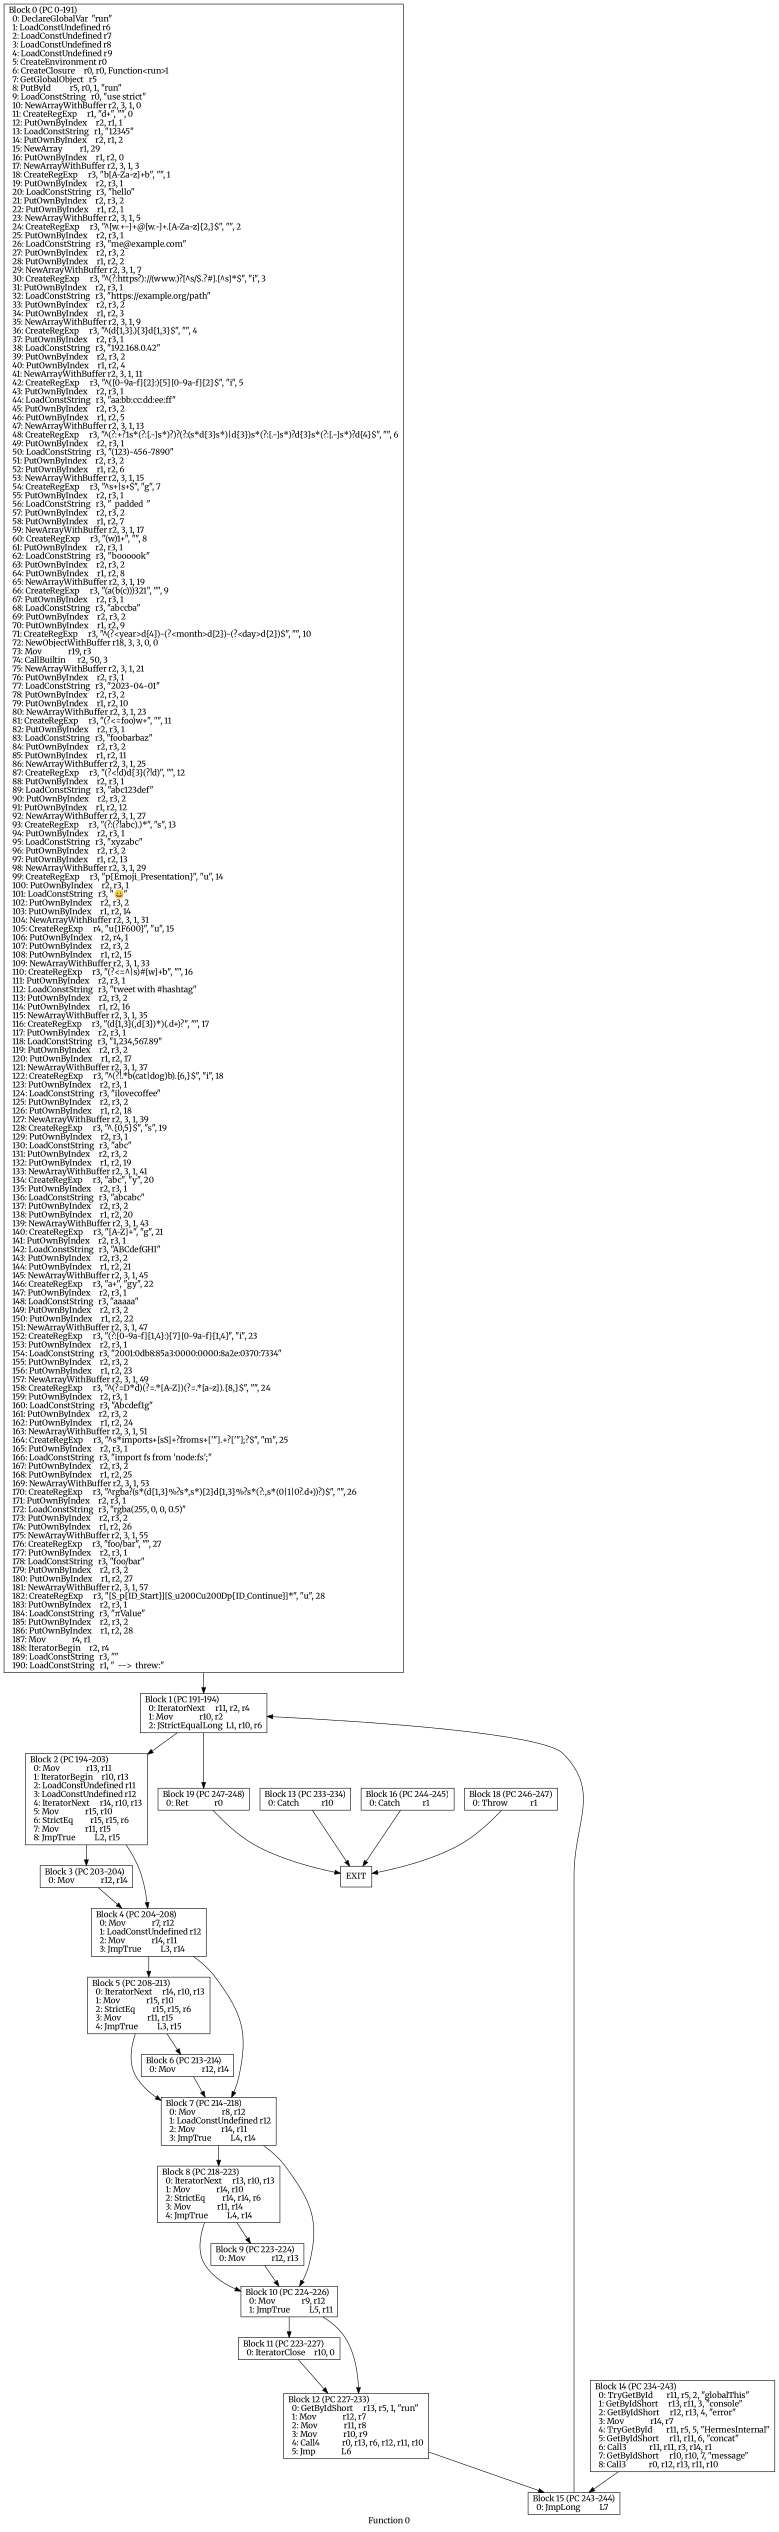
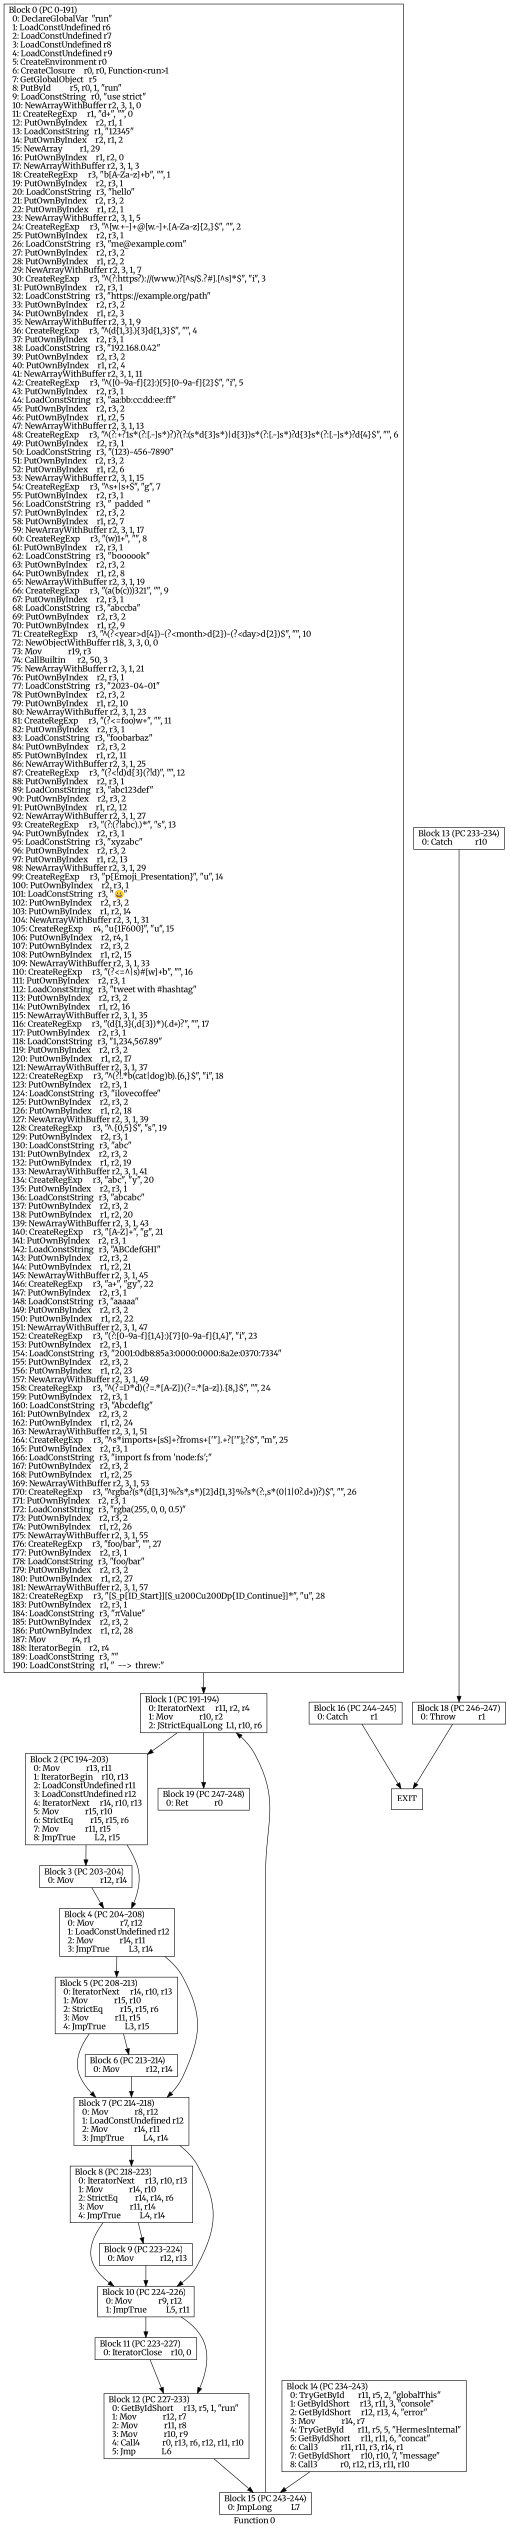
(329, 1836) -> (459, 1273)
(268, 1852) -> none
